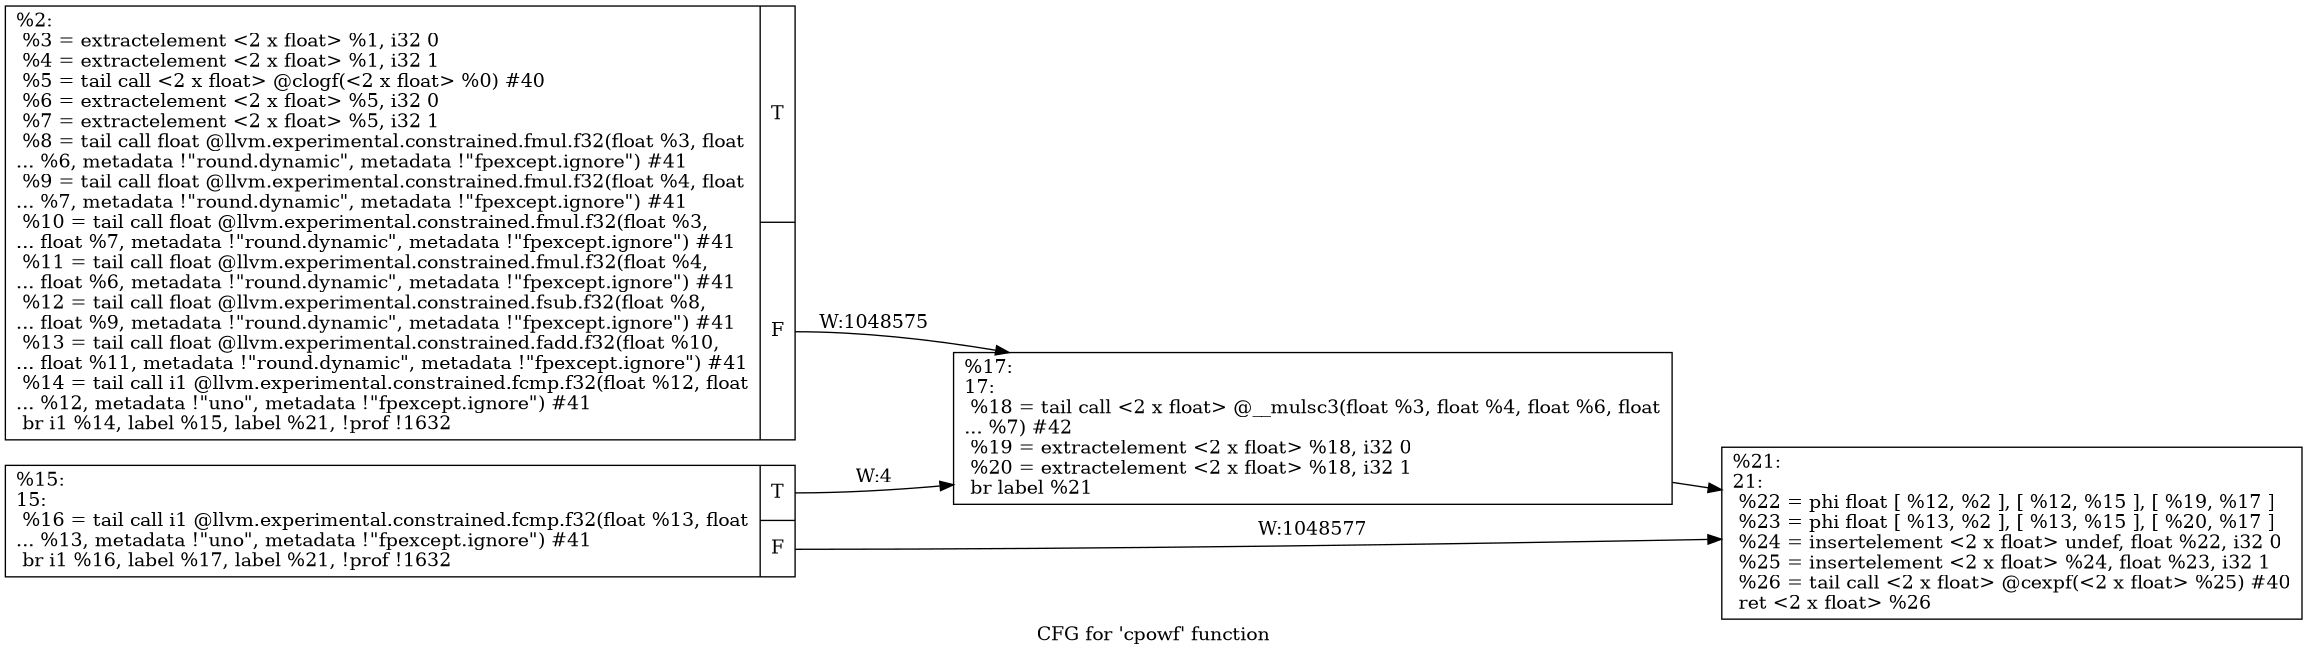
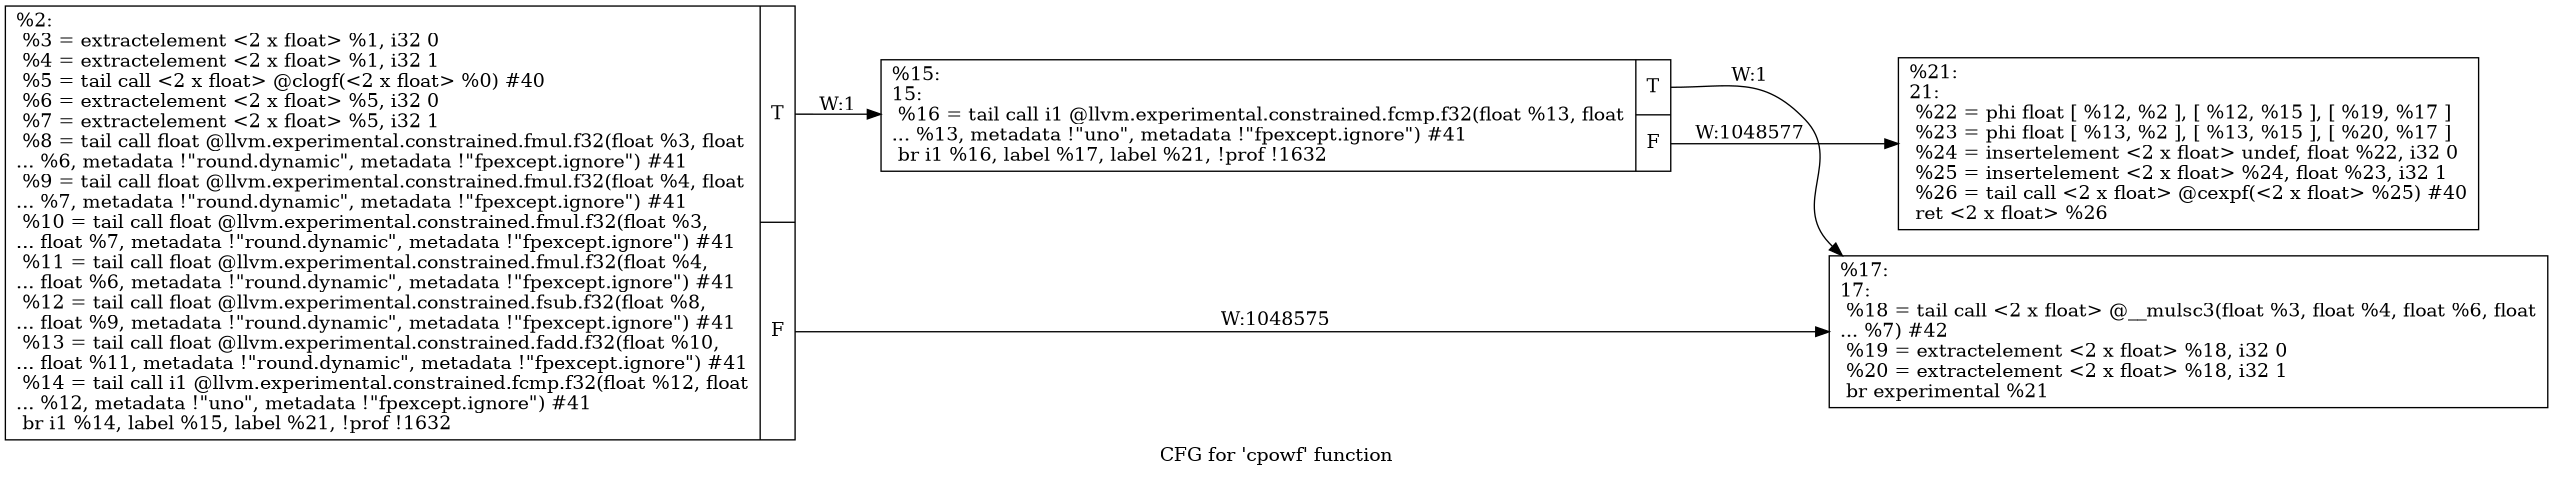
none -> (831, 114)
(874, 477) -> (1750, 76)
(1690, 485) -> none
(1029, 488) -> (1945, 392)
